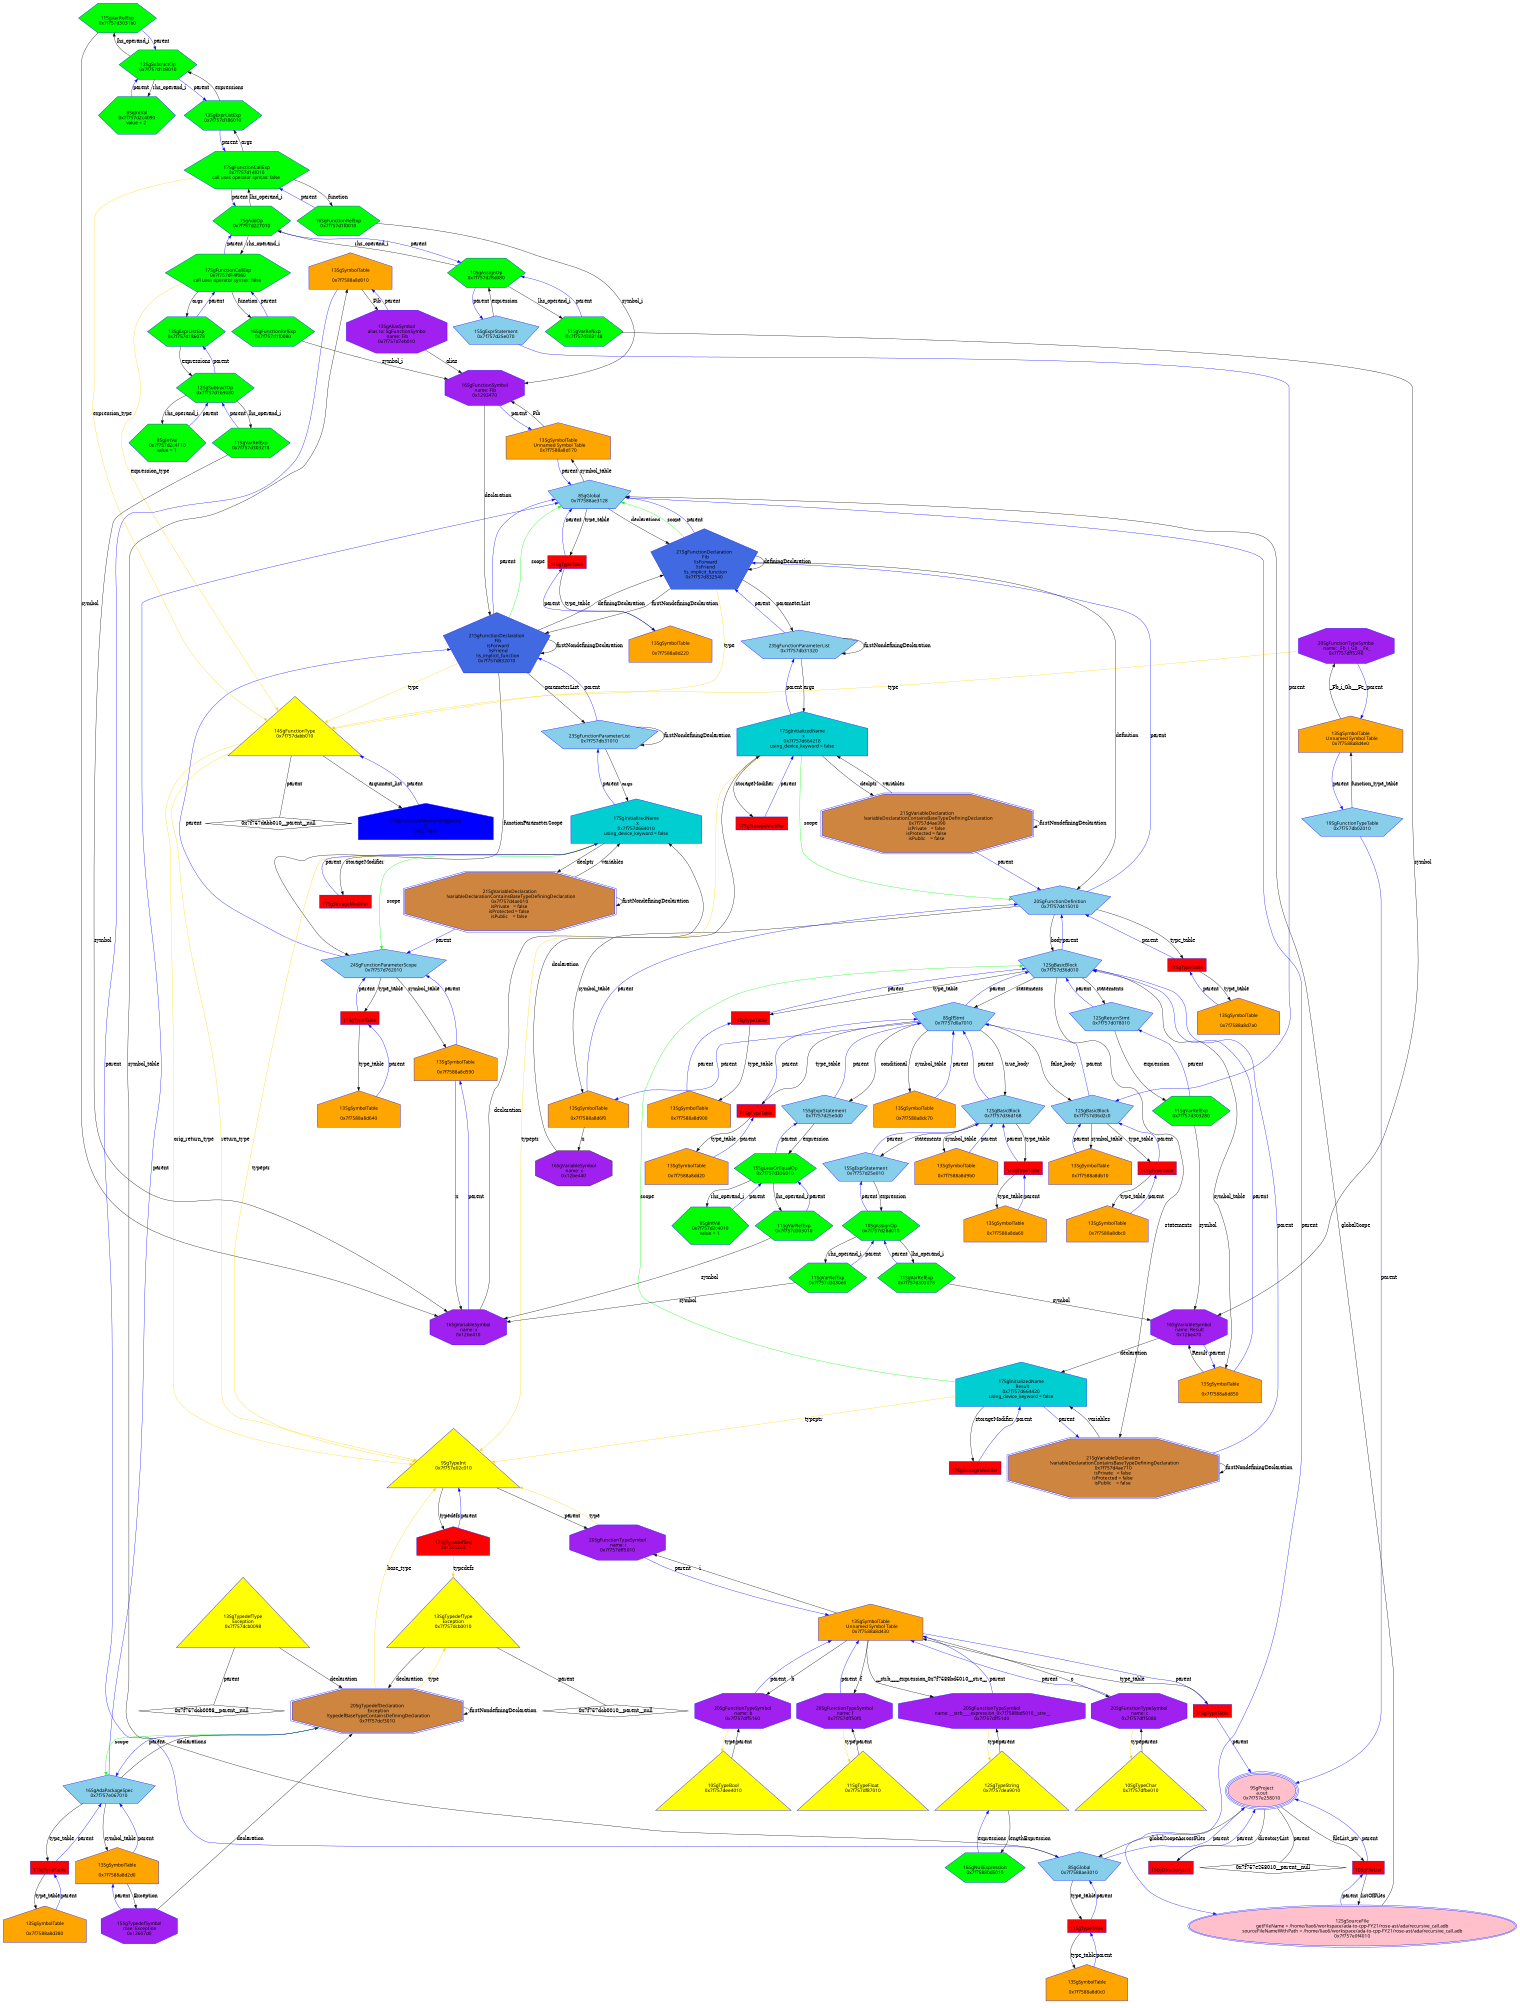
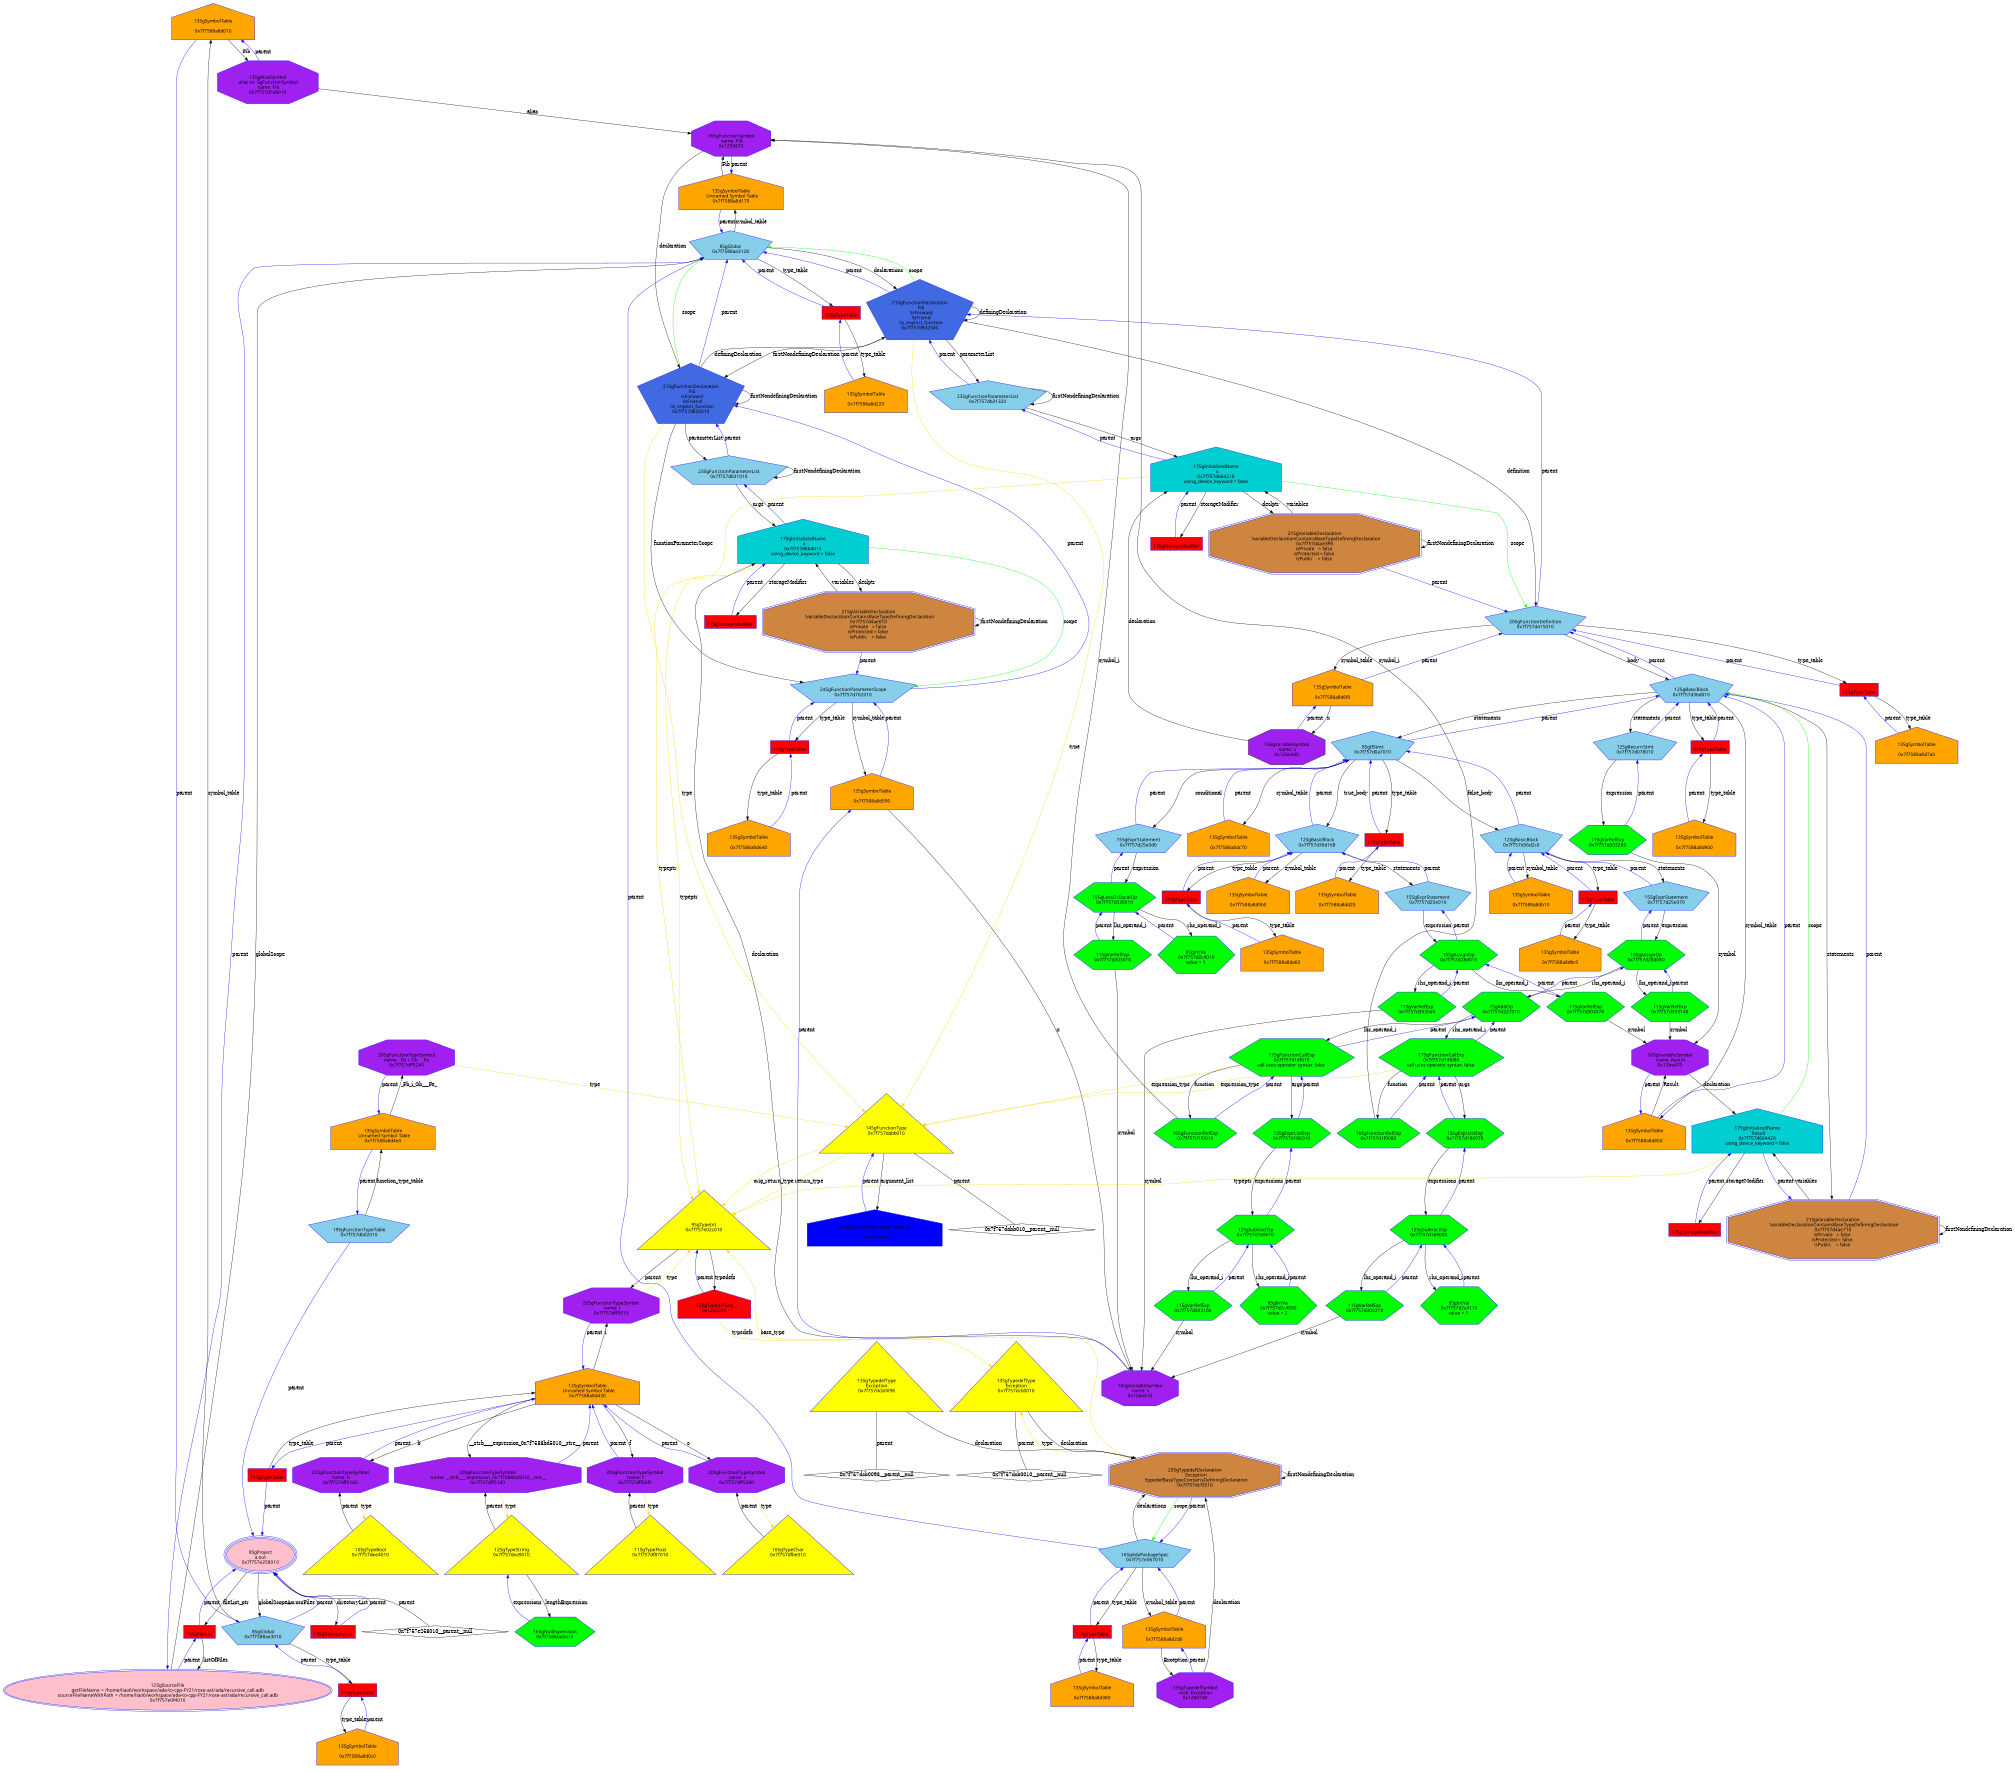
none -> (1607, 861)
(759, 1040) -> (1305, 719)
